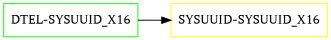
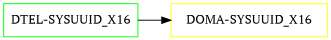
(249, 20) -> (249, 20)
